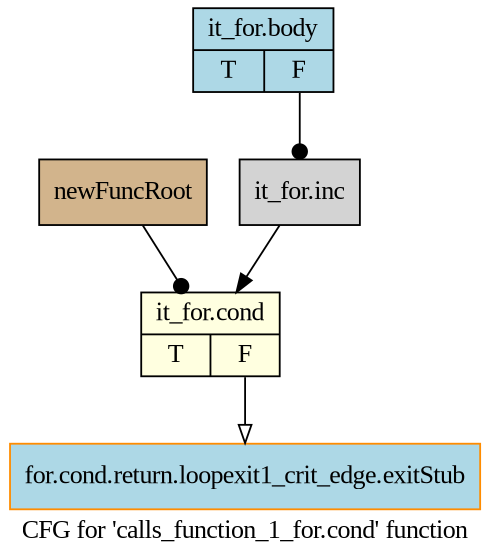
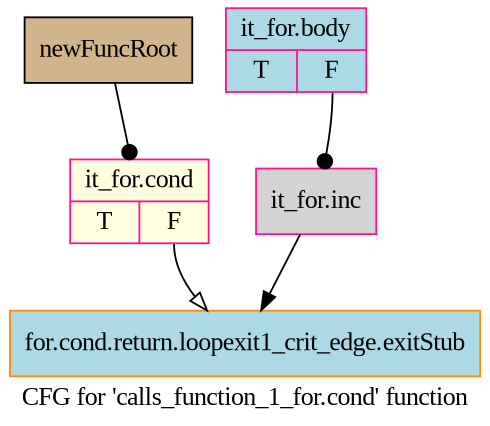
(263, 50) -> (296, 50)
(300, 192) -> (316, 201)
(263, 251) -> (285, 264)
(210, 334) -> (139, 201)
